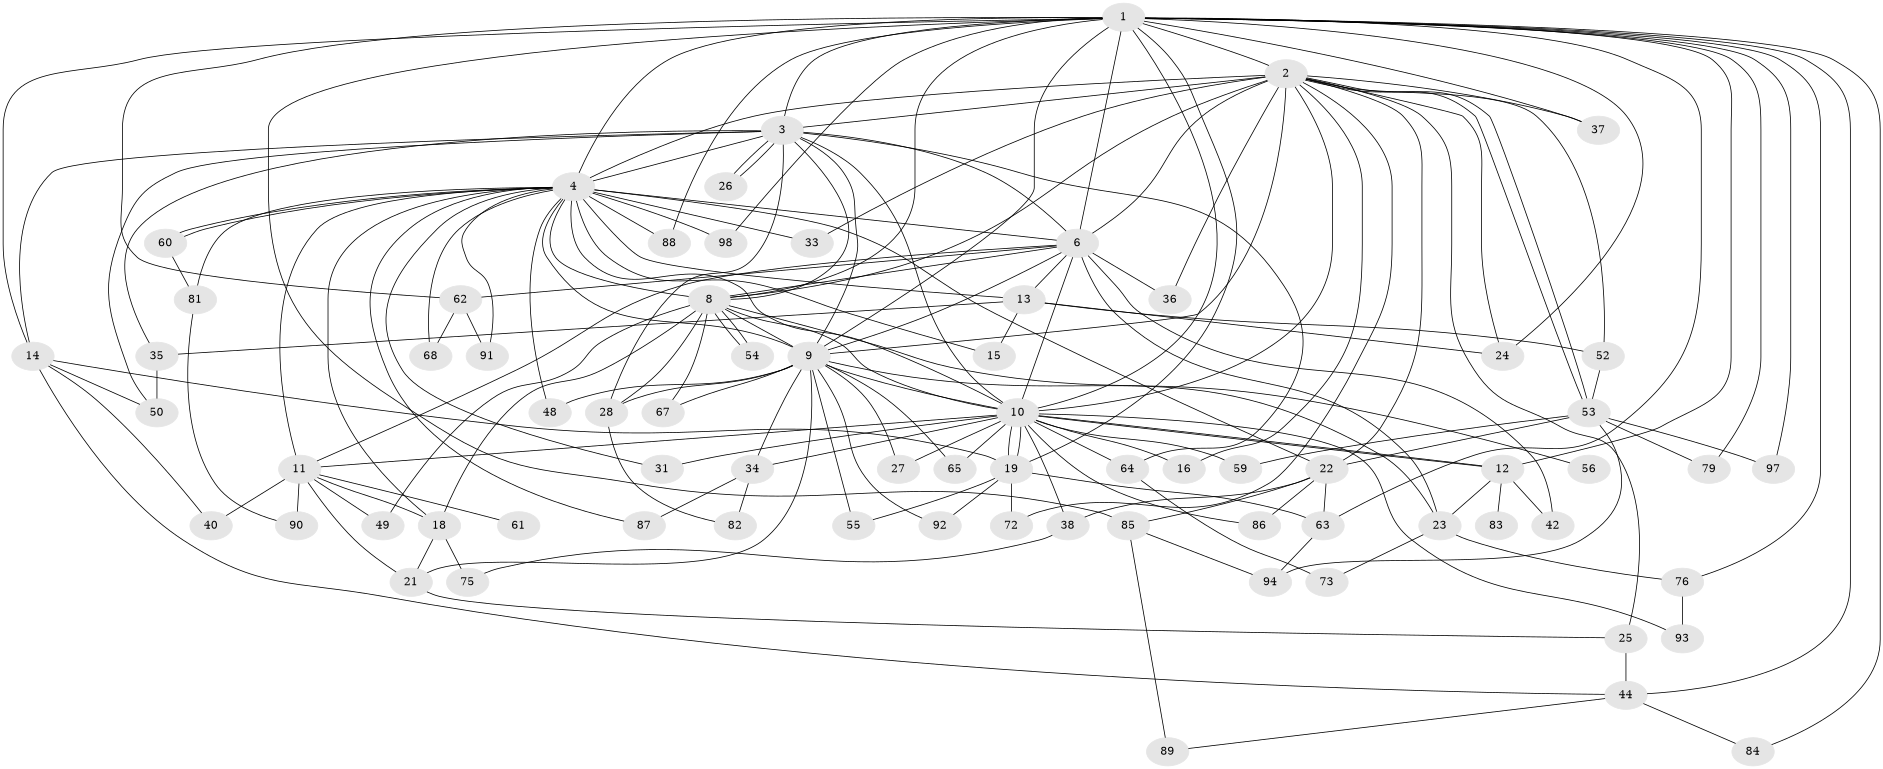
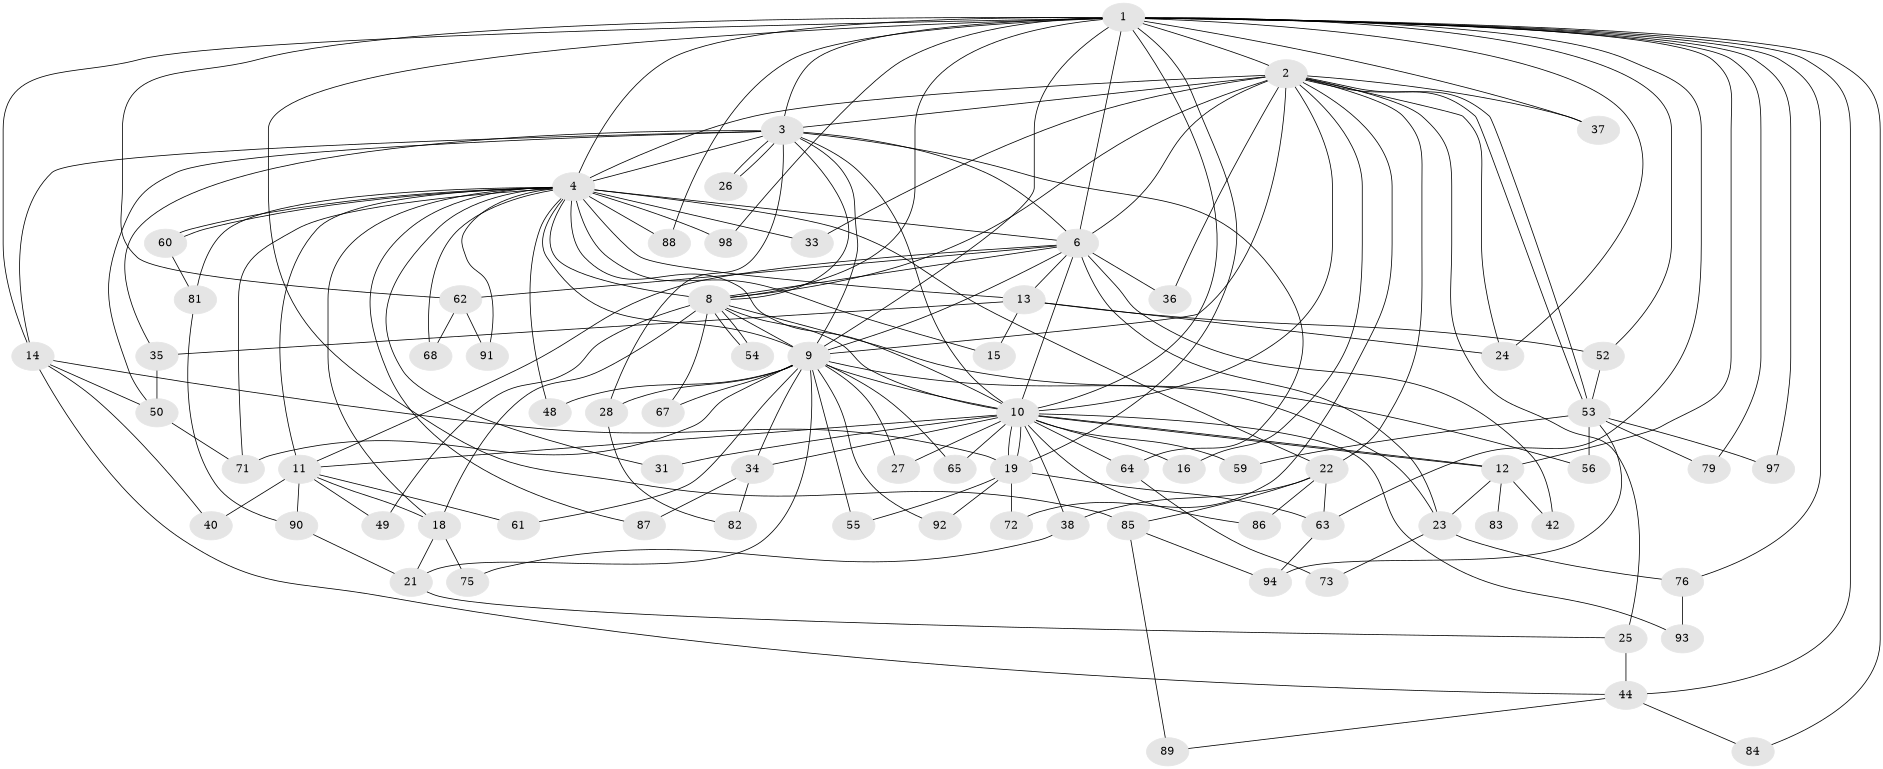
(1539, 119) -> (1539, 48)
(667, 363) -> none
(1458, 441) -> (1589, 441)
none -> (243, 469)
none -> (691, 483)
(347, 532) -> (354, 554)
